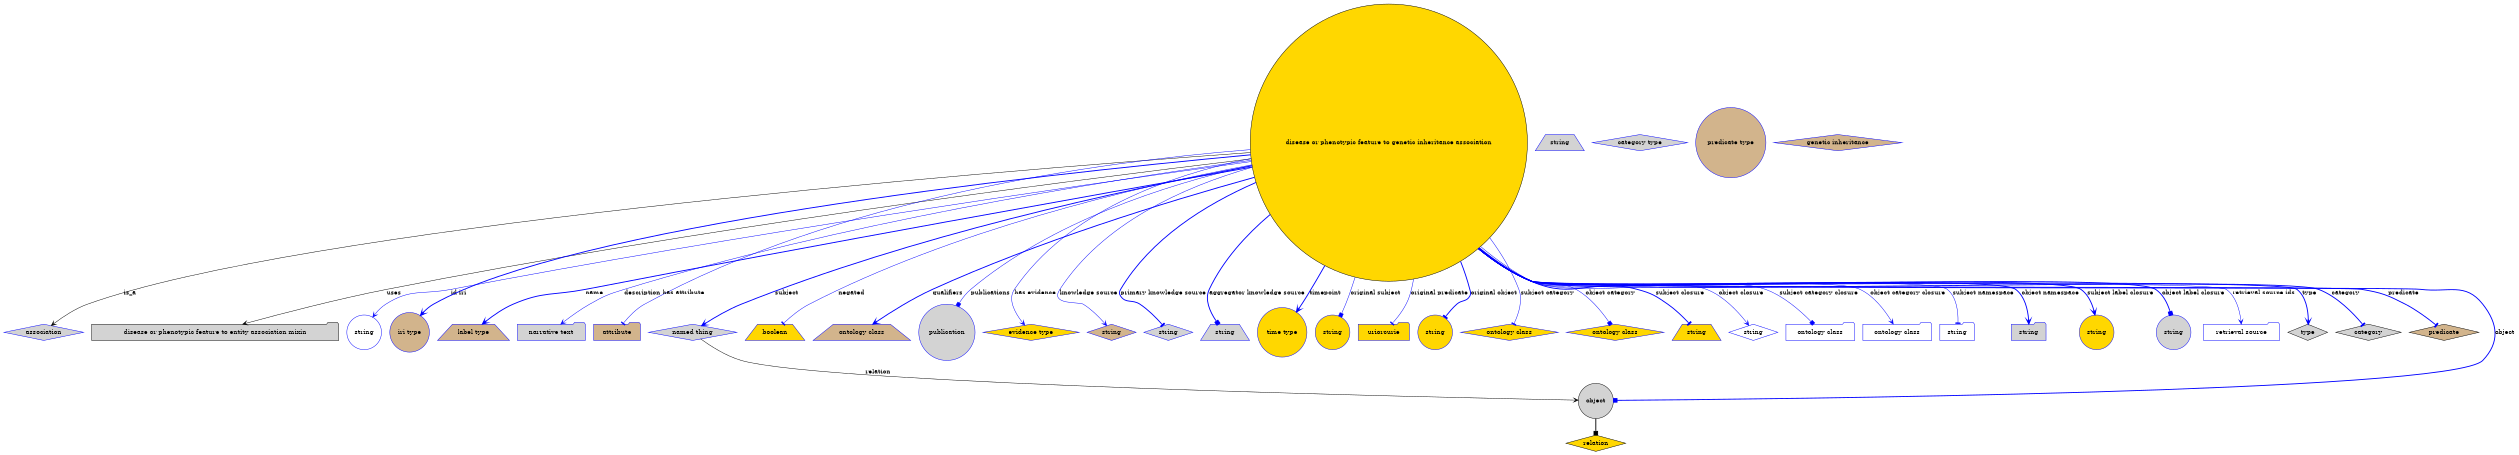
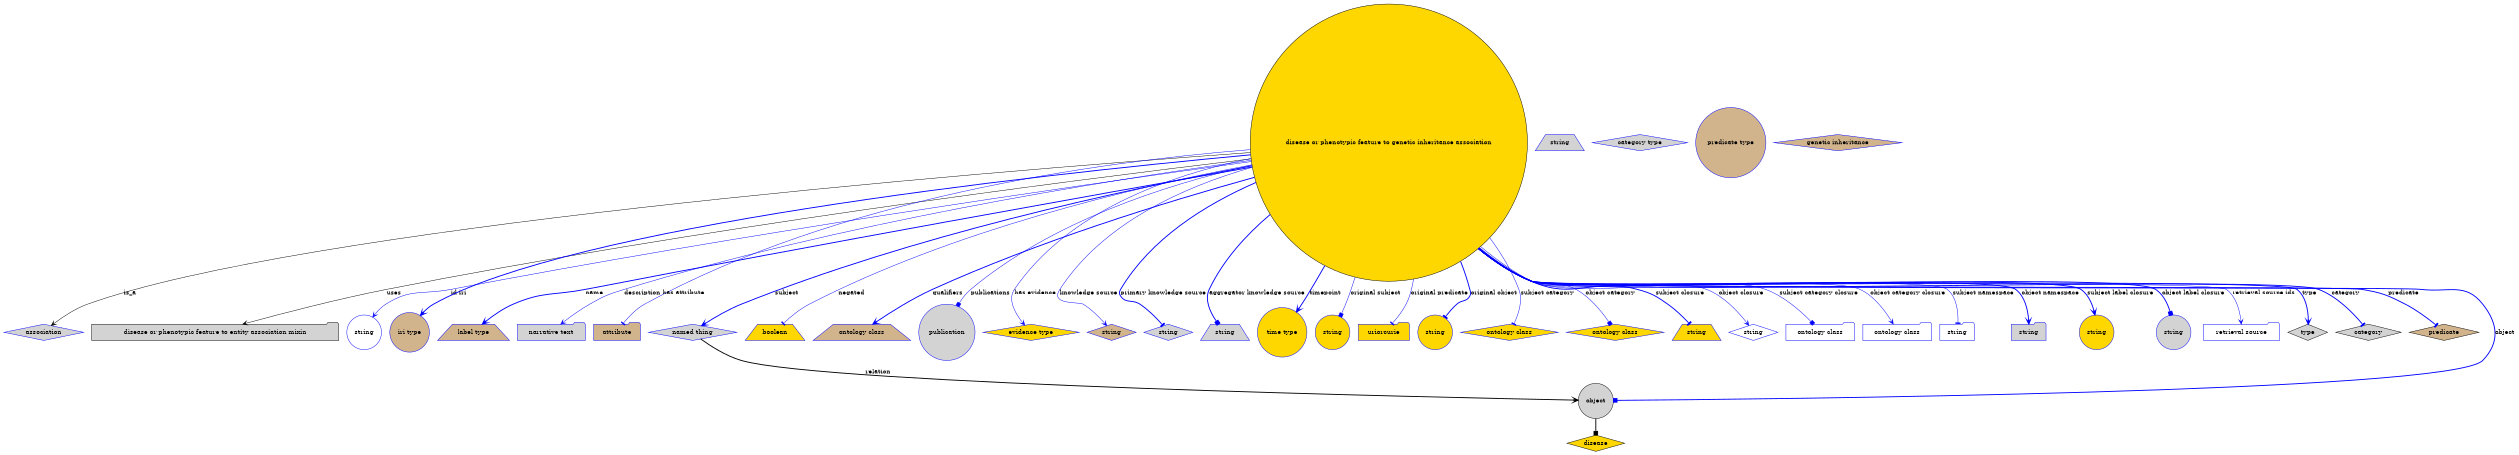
(1134, 388) -> (1134, 388)
(1596, 443) -> (1596, 443)
